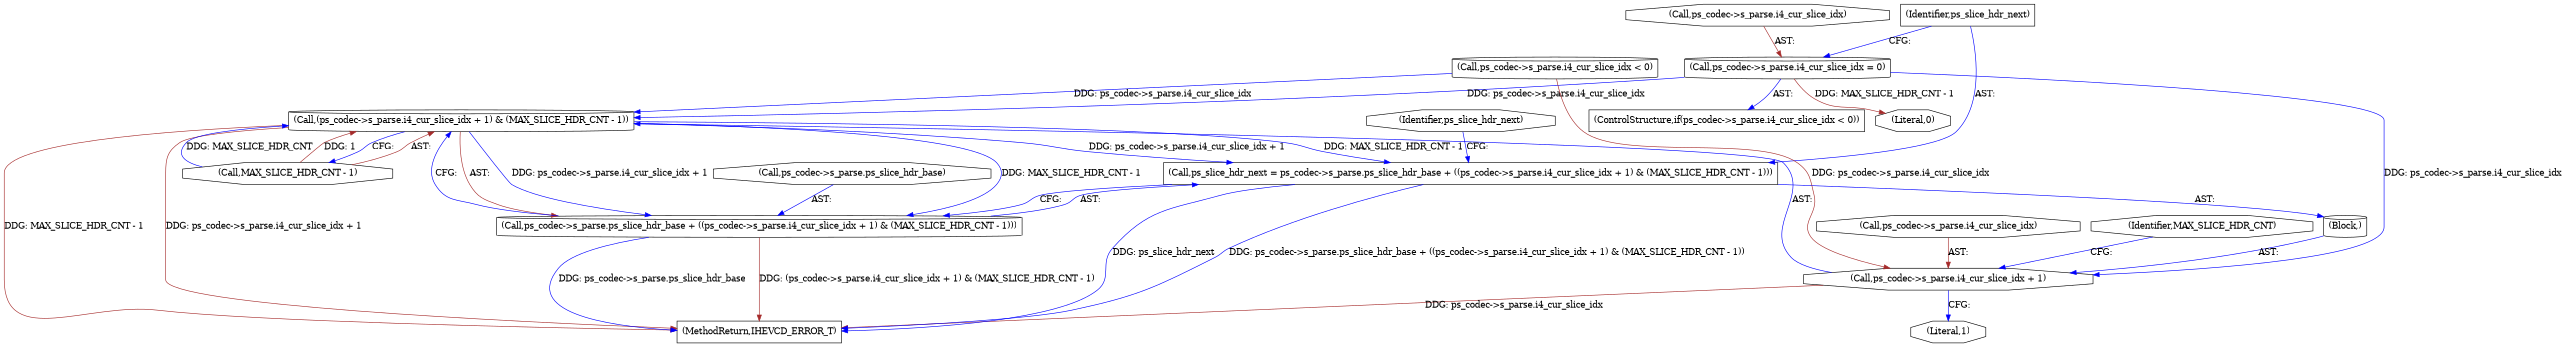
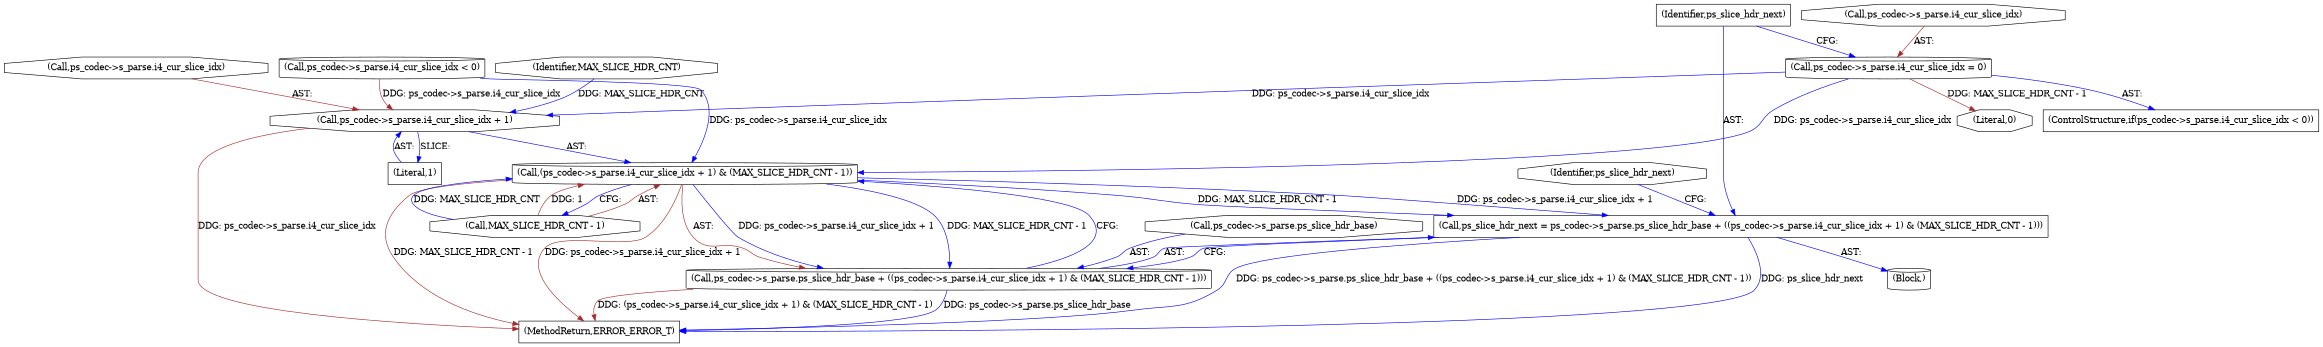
(2103, 253) -> (641, 94)
(2201, 259) -> (394, 150)
(1961, 306) -> (437, 147)
(759, 332) -> (599, 332)
(1948, 332) -> (415, 174)
